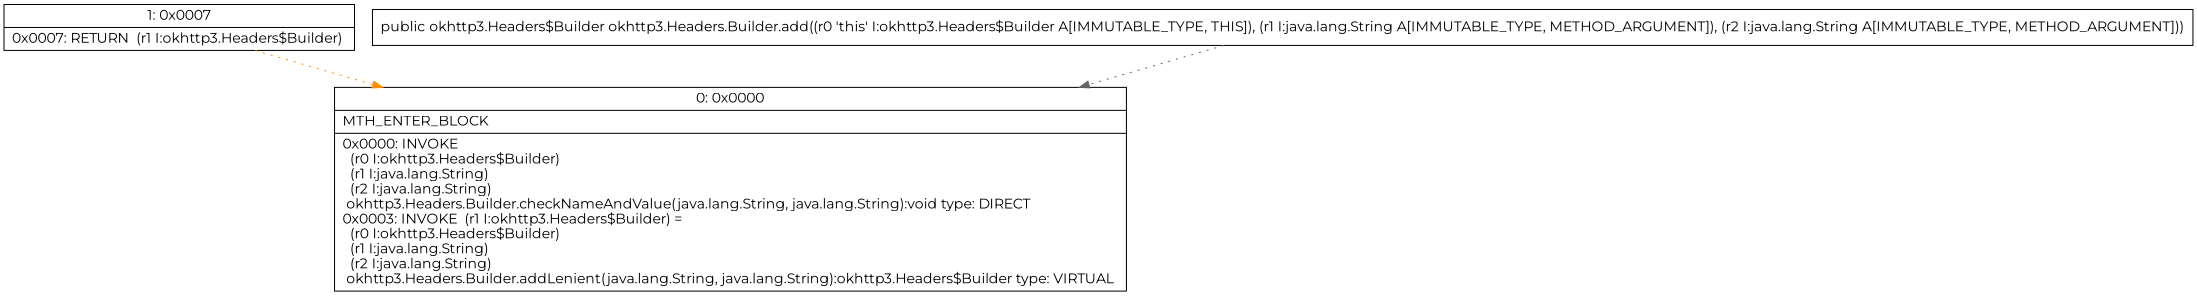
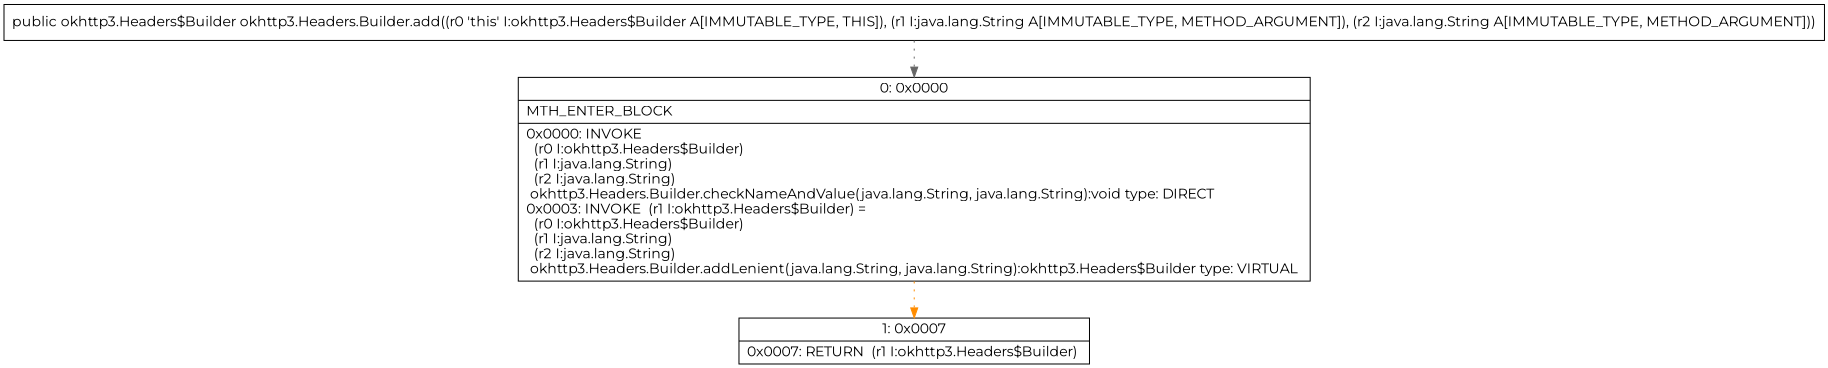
(314, 68) -> (914, 295)
